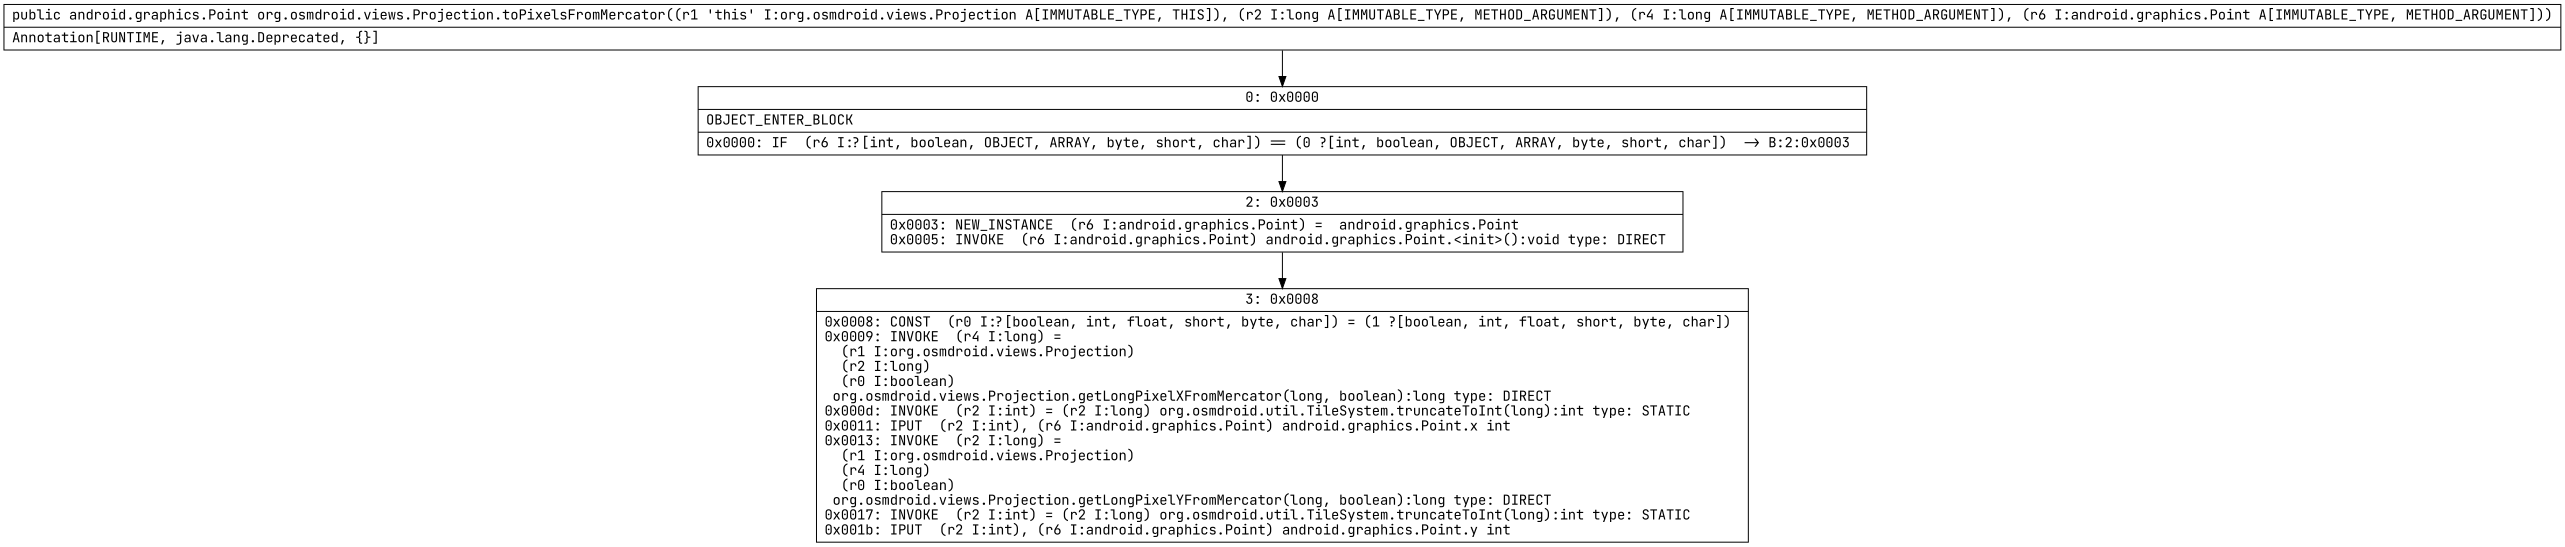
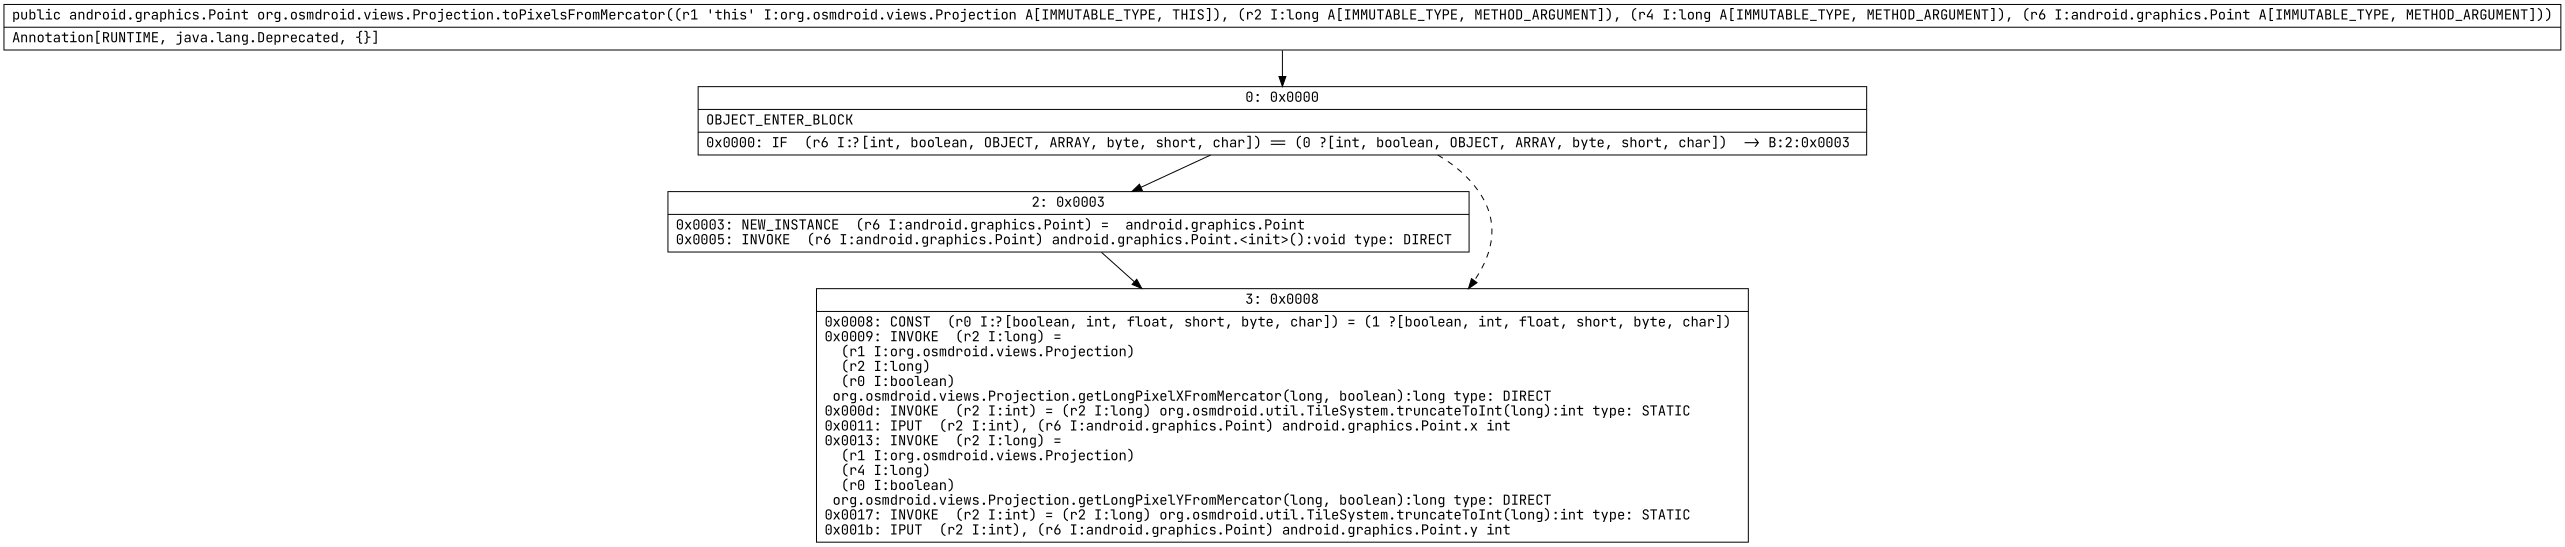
none -> (1488, 209)
(947, 337) -> (947, 337)
